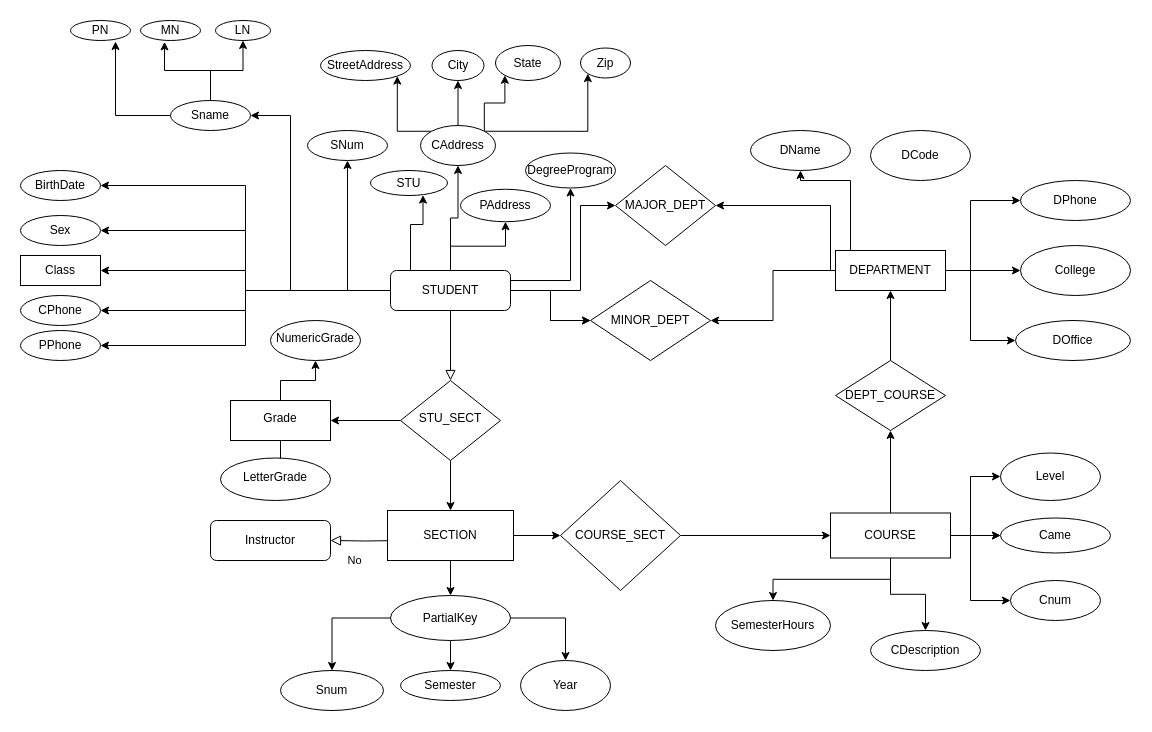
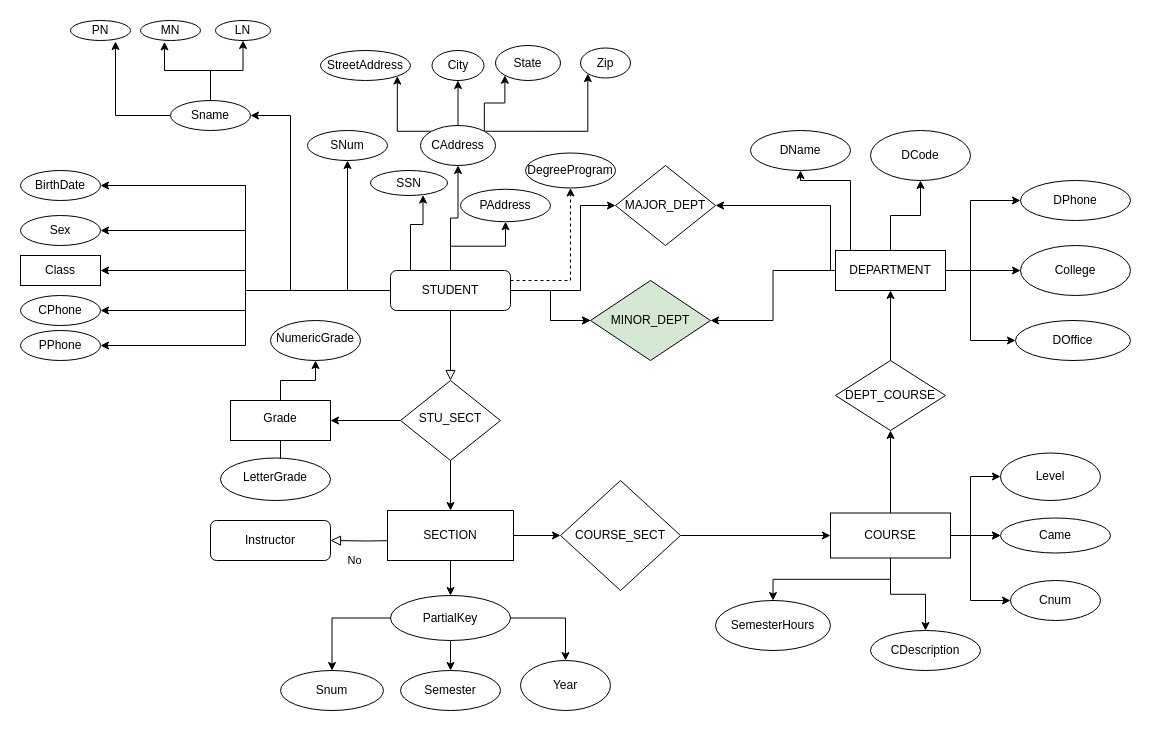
(409, 184) -> (409, 184)
none -> (902, 216)
(571, 267) -> (571, 267)
(651, 321) -> (651, 321)
(451, 686) -> (451, 691)
